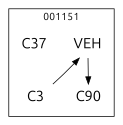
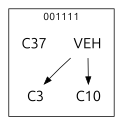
(61, 17) -> (61, 17)
(64, 74) -> (60, 68)
(89, 97) -> (89, 97)
